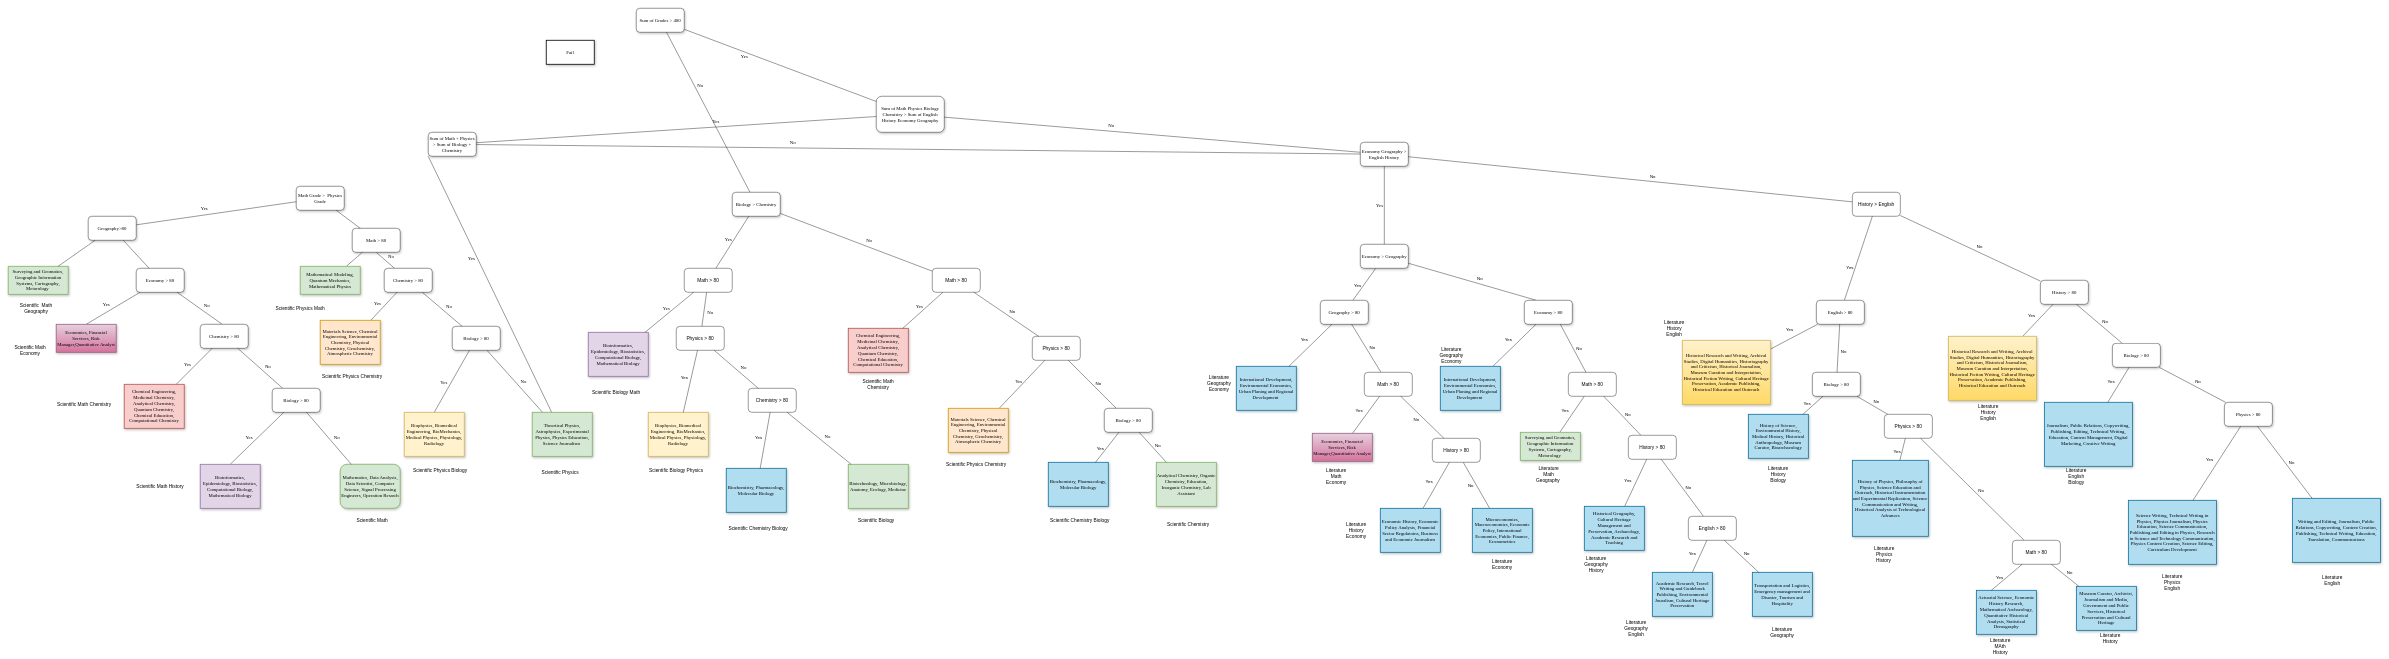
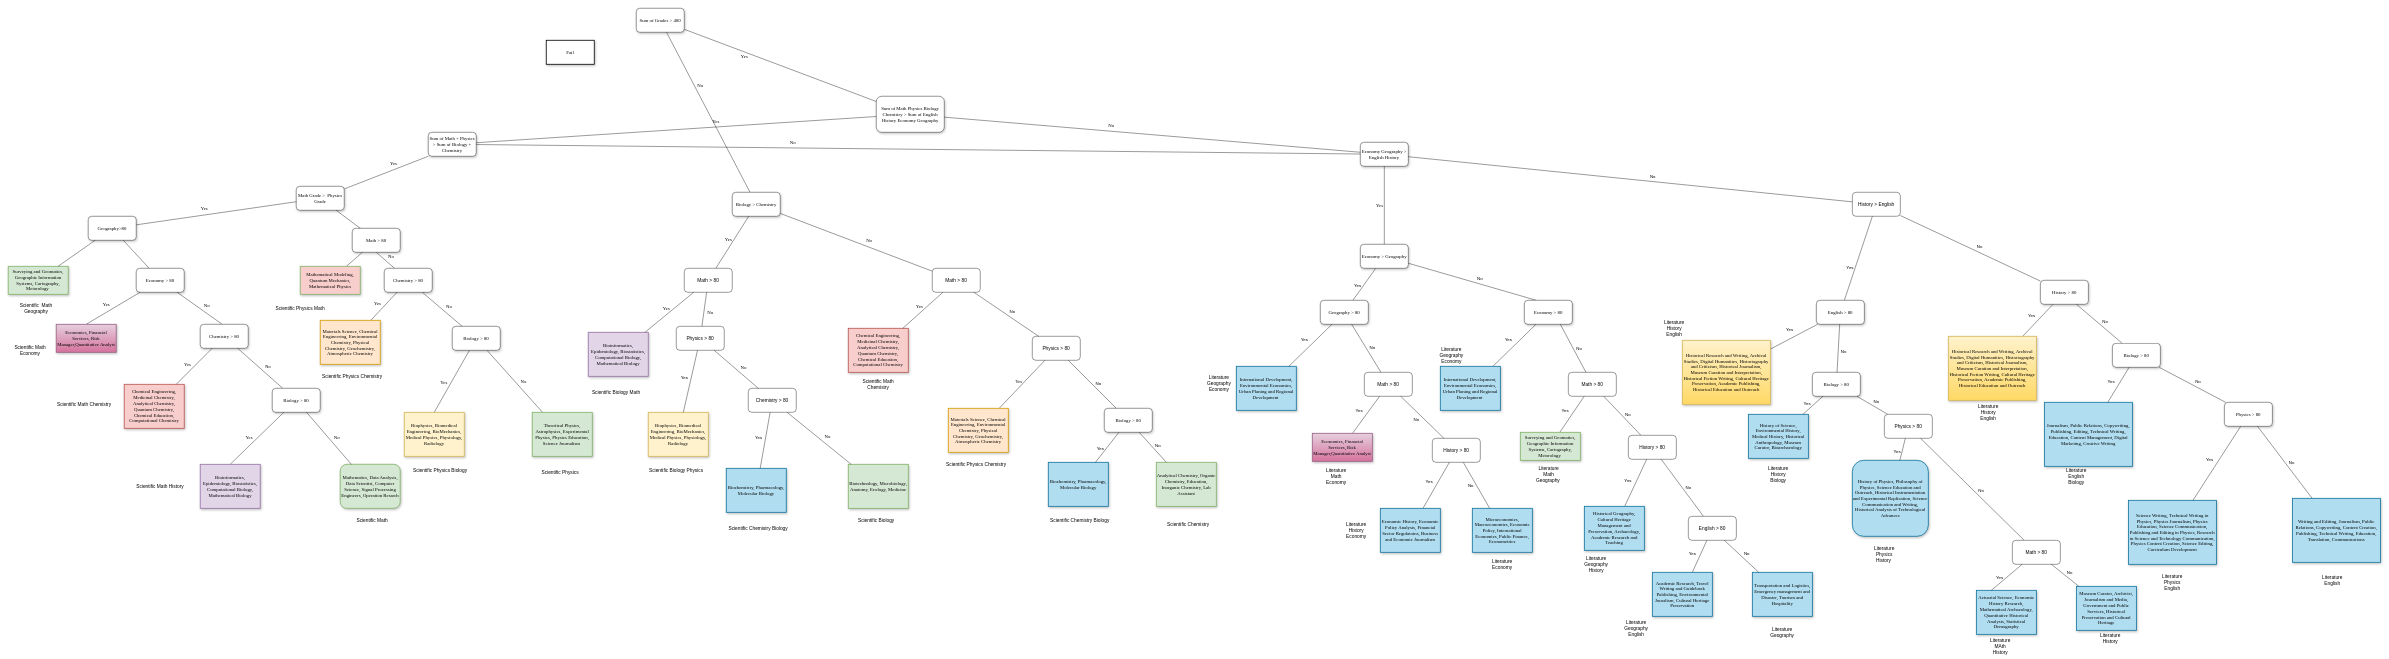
(330, 280) -> (330, 280)
(490, 284) -> (386, 173)
(1890, 498) -> (1890, 498)
